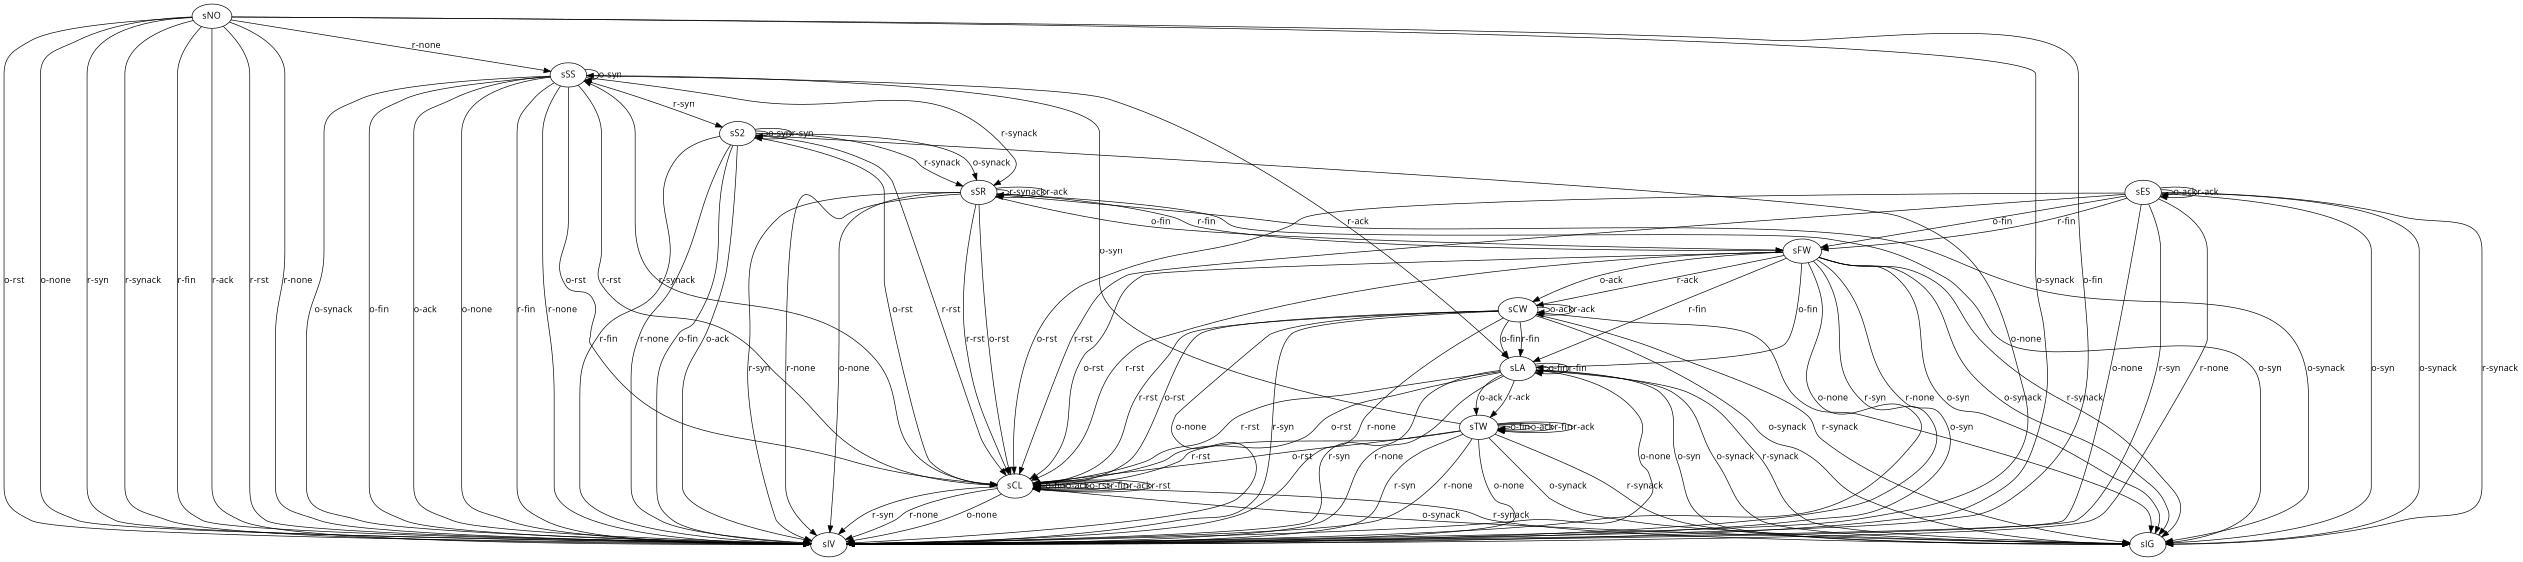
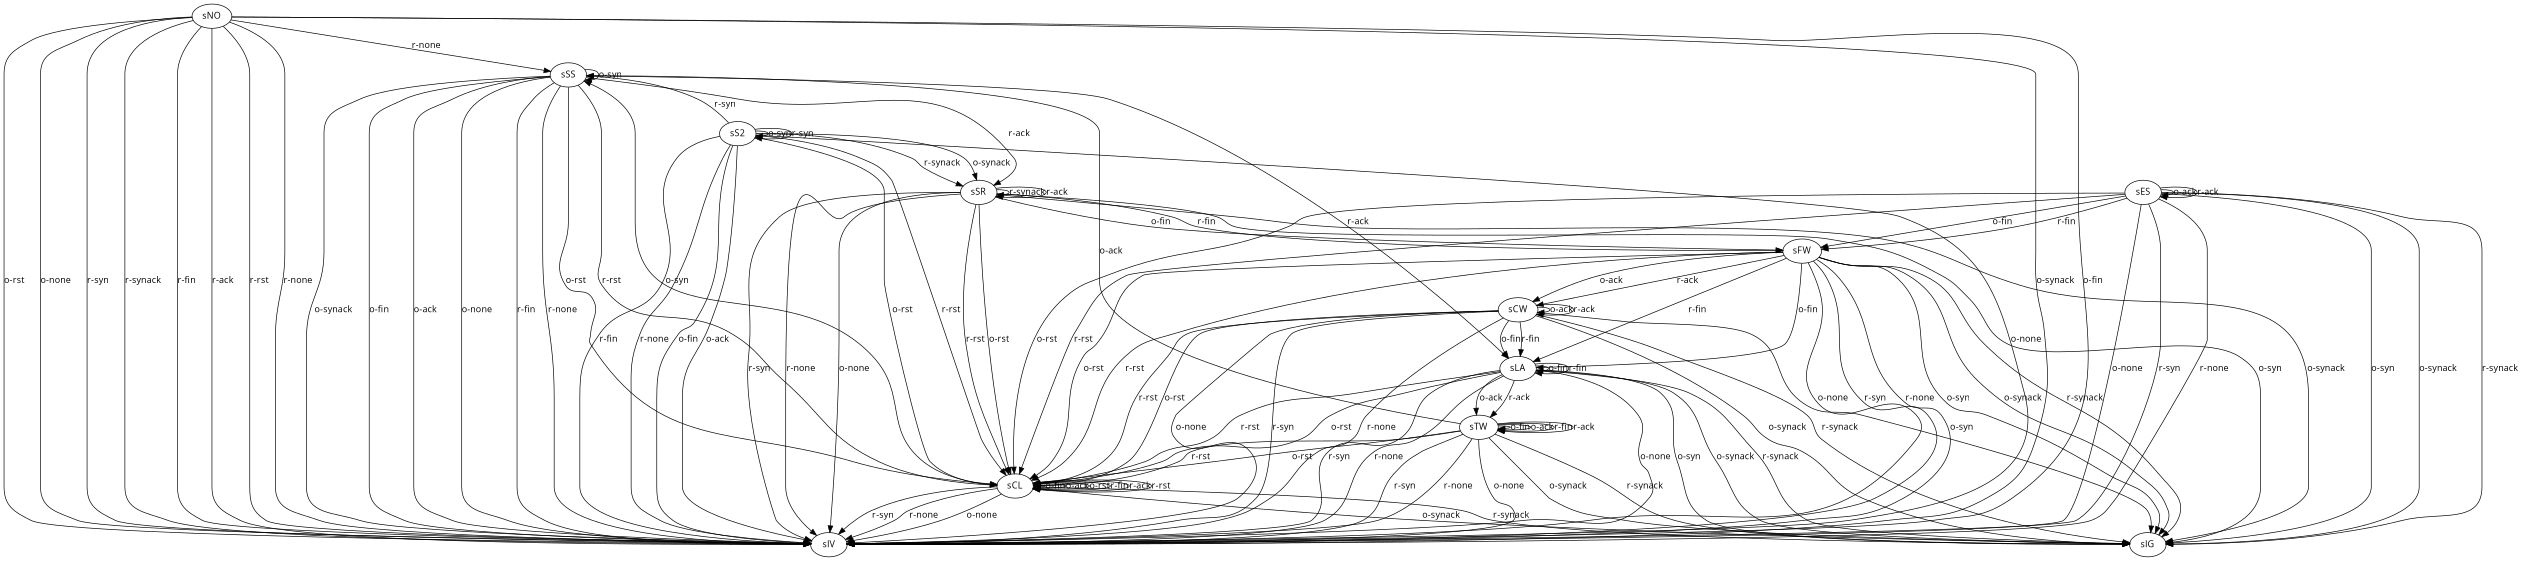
(651, 101) -> (690, 96)
(1020, 134) -> (1020, 134)
(1111, 251) -> (1111, 251)
(677, 280) -> (677, 280)
